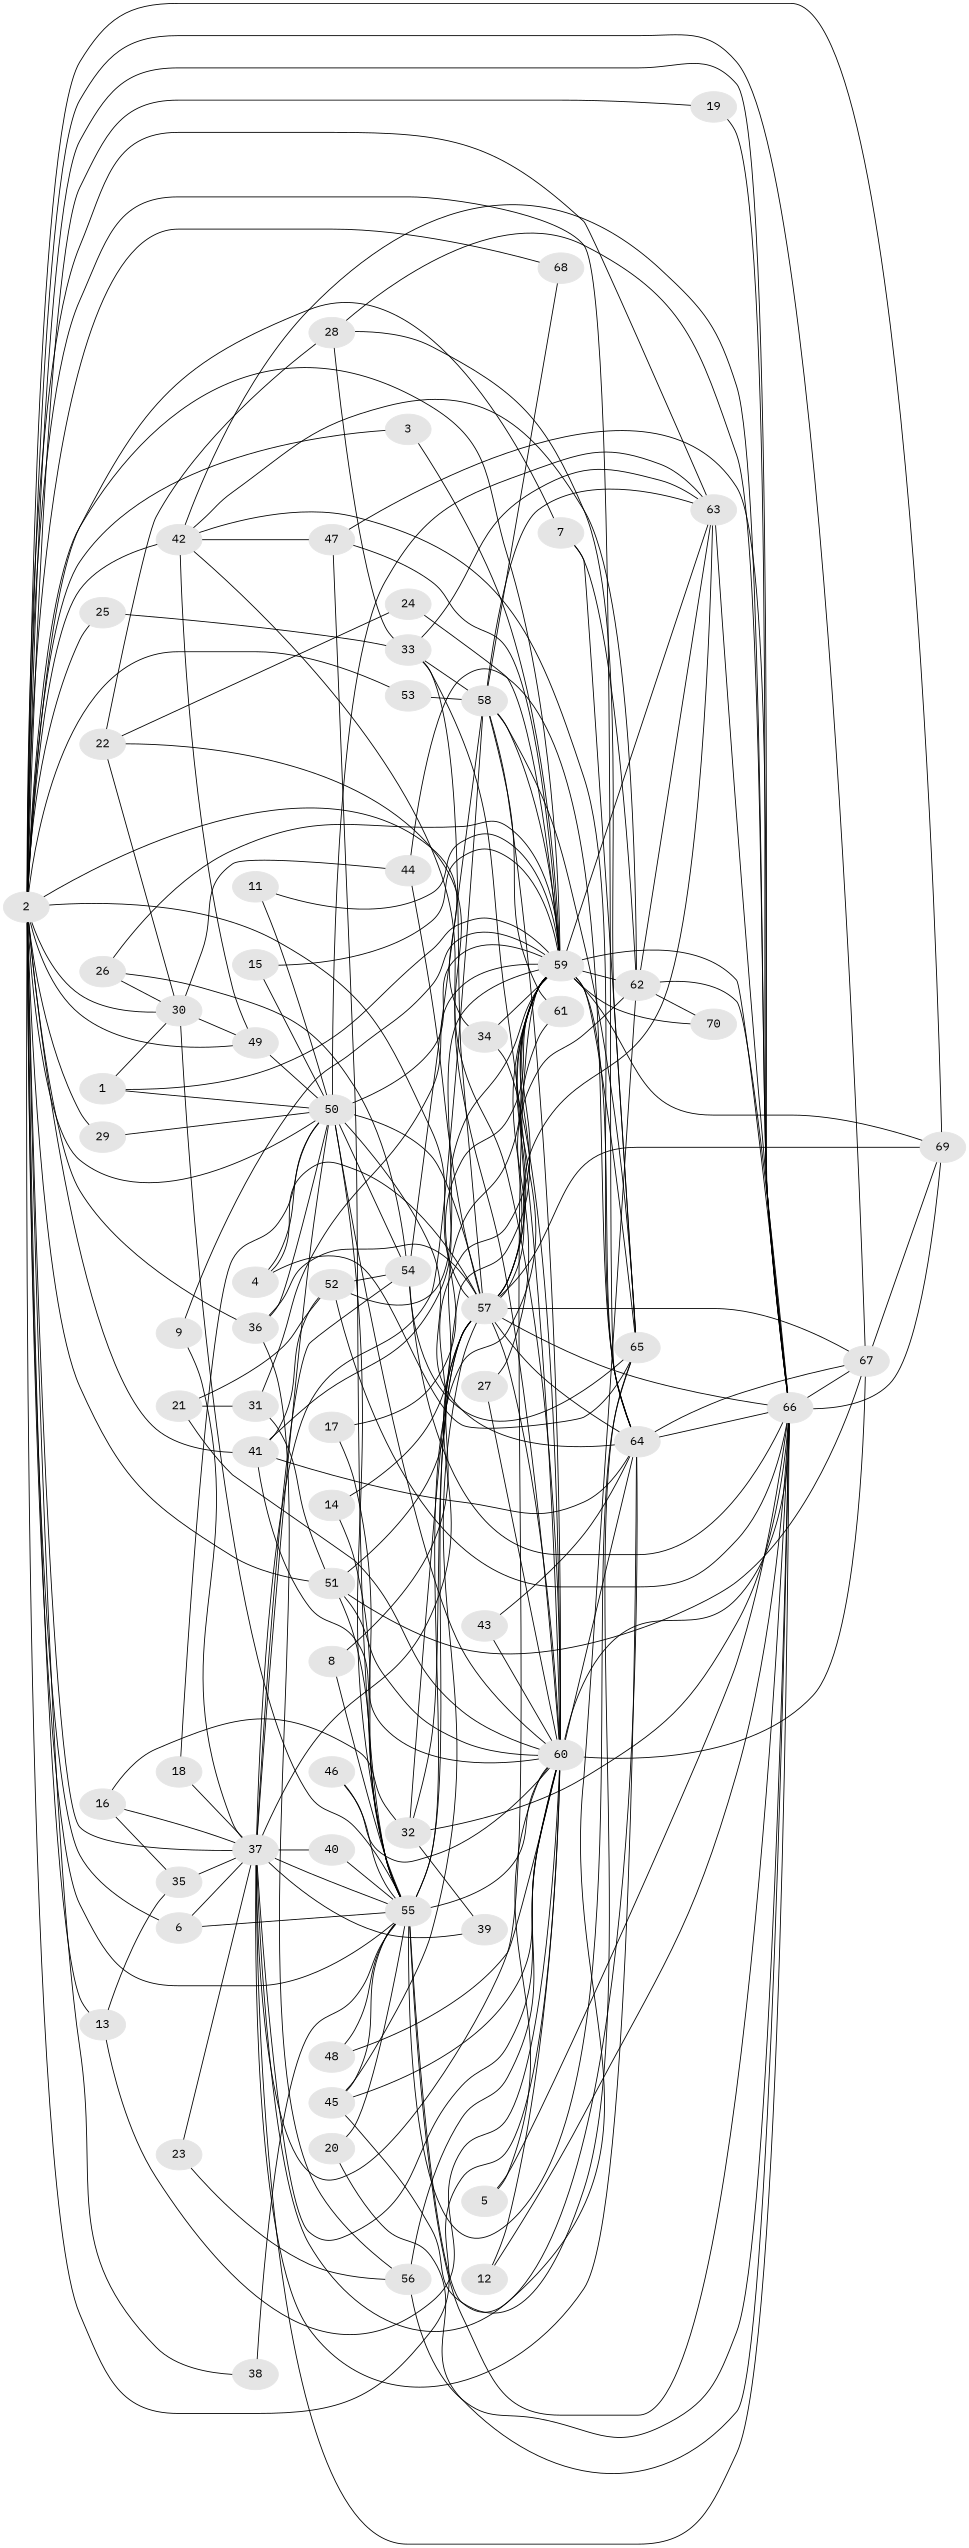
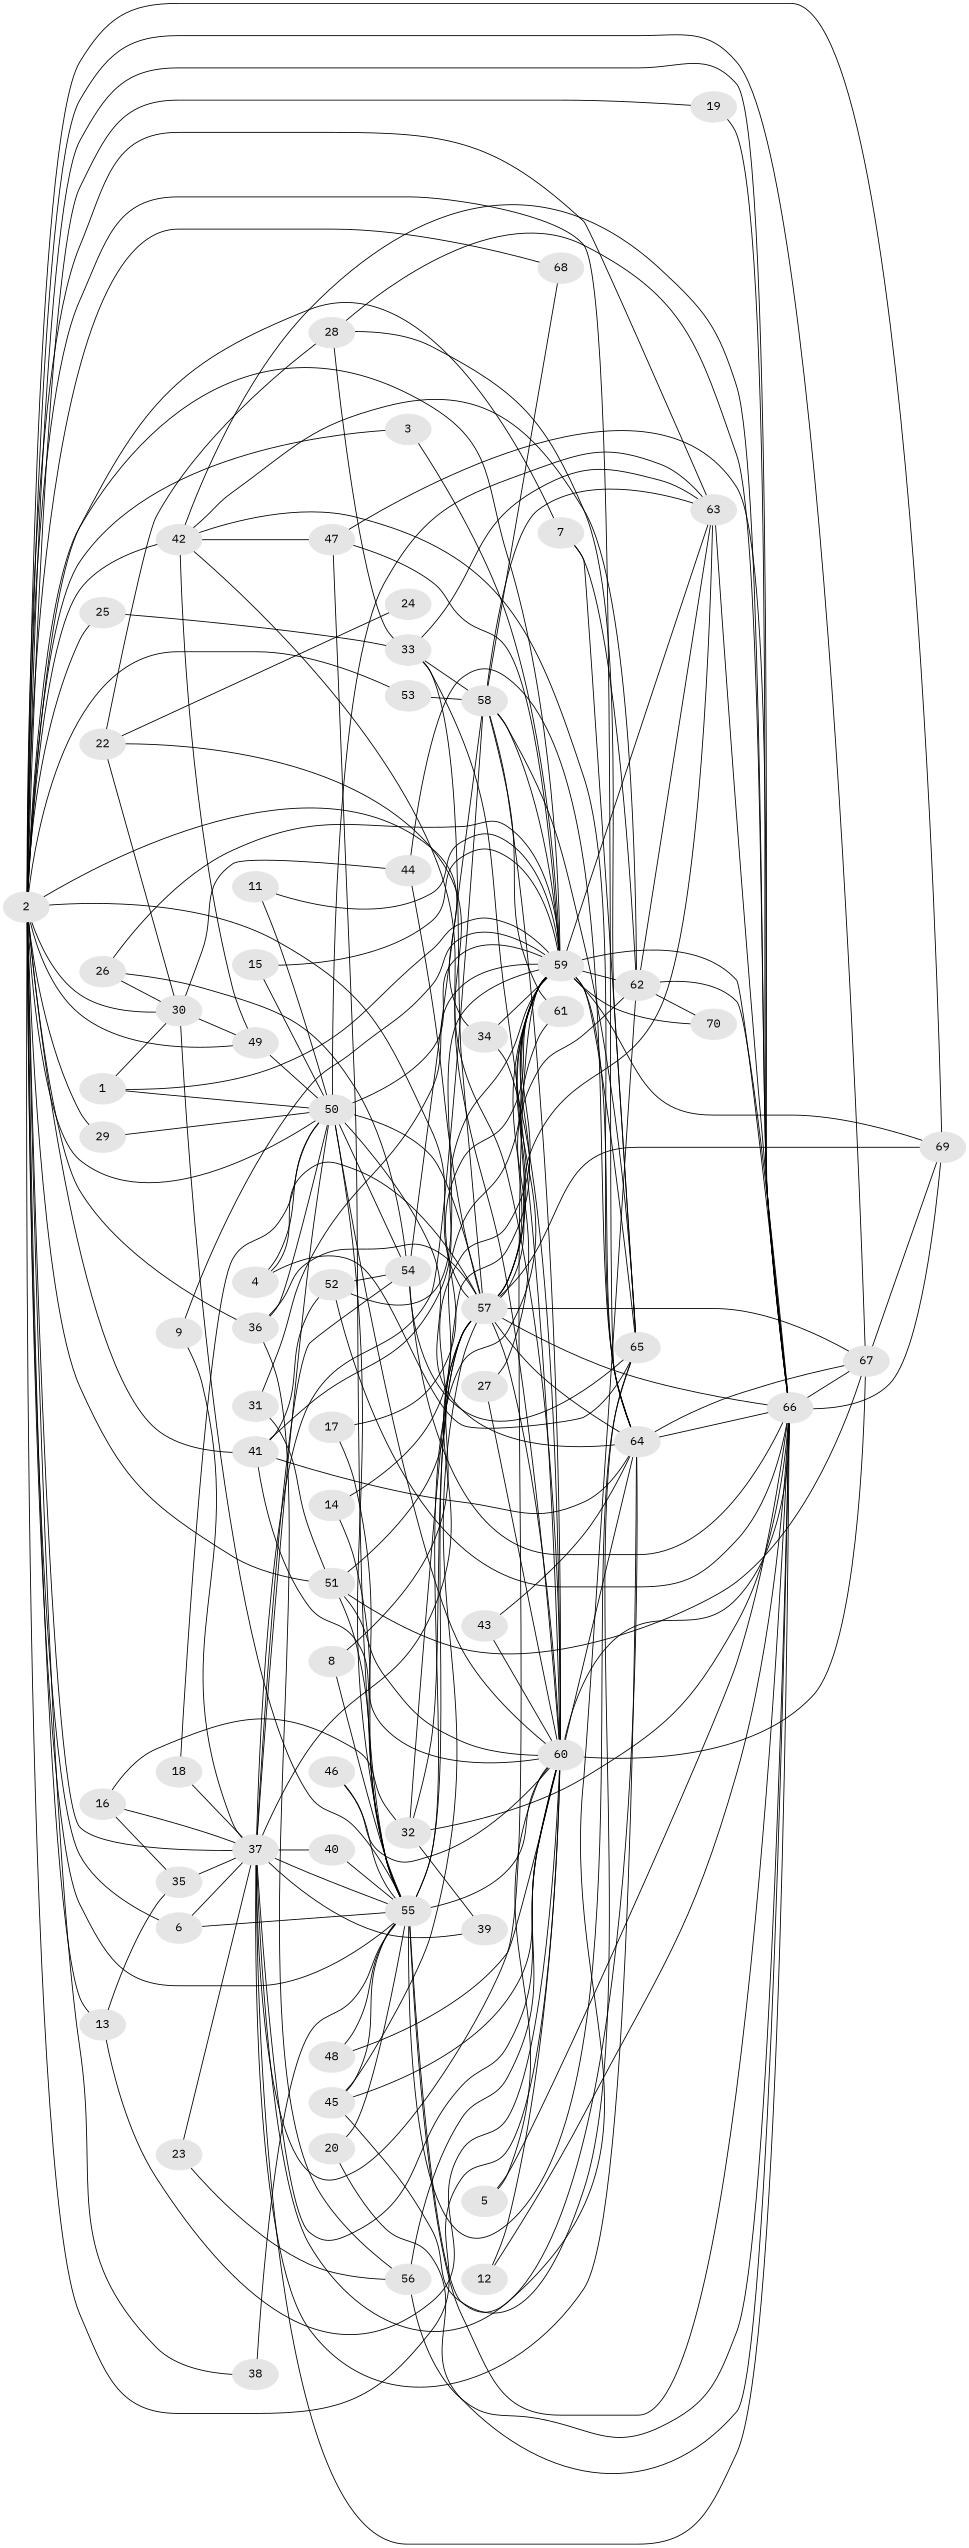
(533, 761) -> none
(179, 1406) -> none
